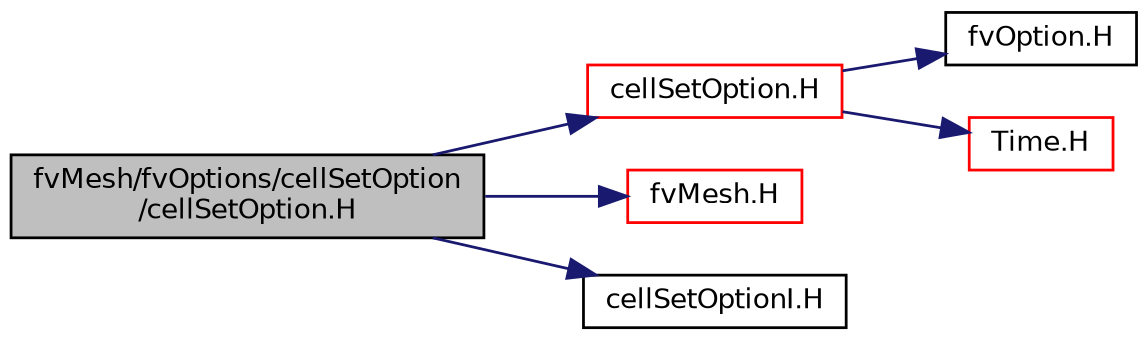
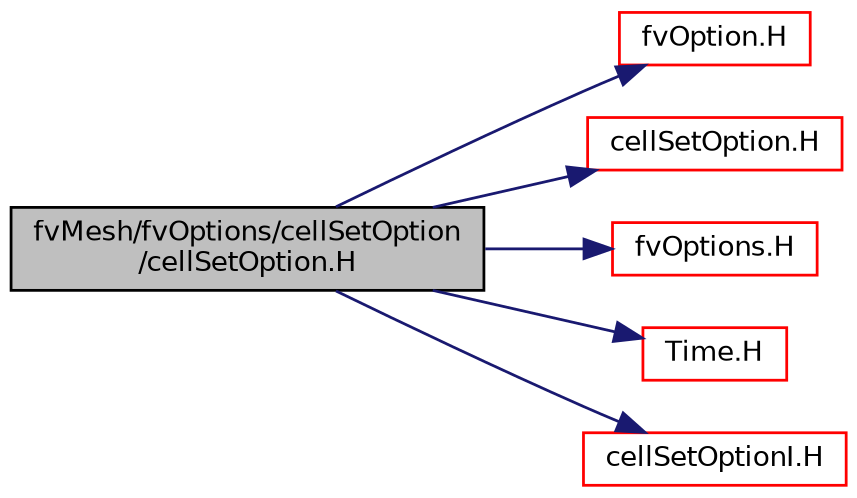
(1041, 39) -> (715, 39)
(880, 65) -> (477, 140)
(892, 120) -> (524, 311)
(715, 196) -> (715, 249)
(715, 301) -> (715, 459)
